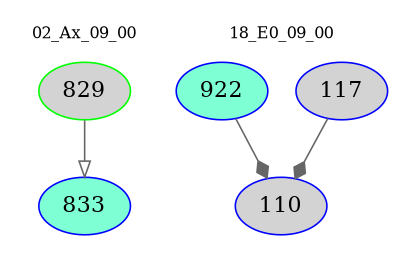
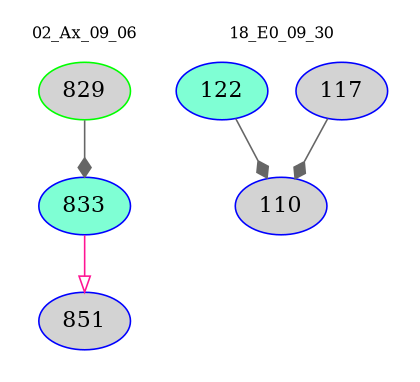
(85, 34) -> (85, 34)
(282, 34) -> (282, 34)
(222, 91) -> (222, 91)
(85, 141) -> (85, 139)
none -> (85, 321)
